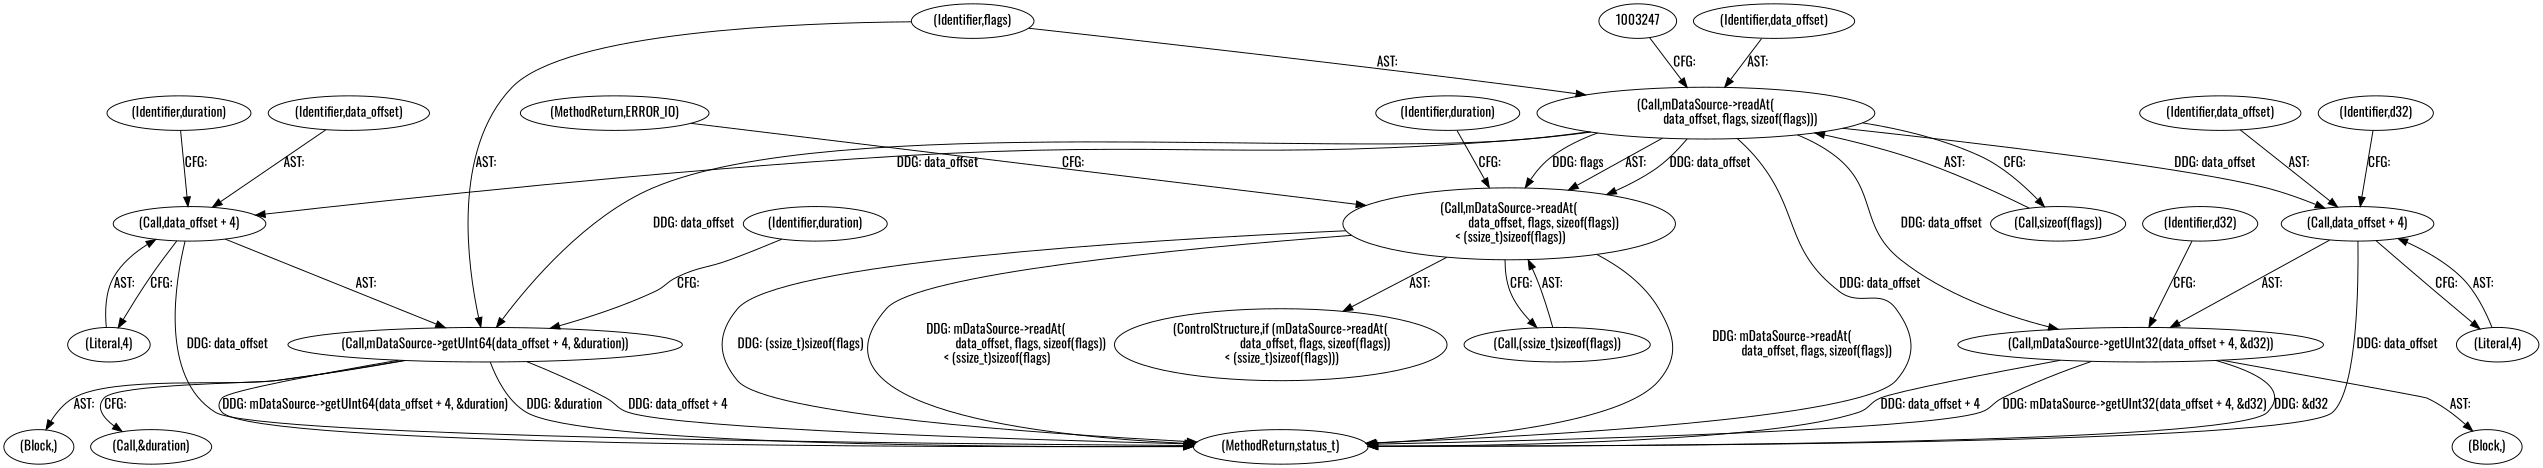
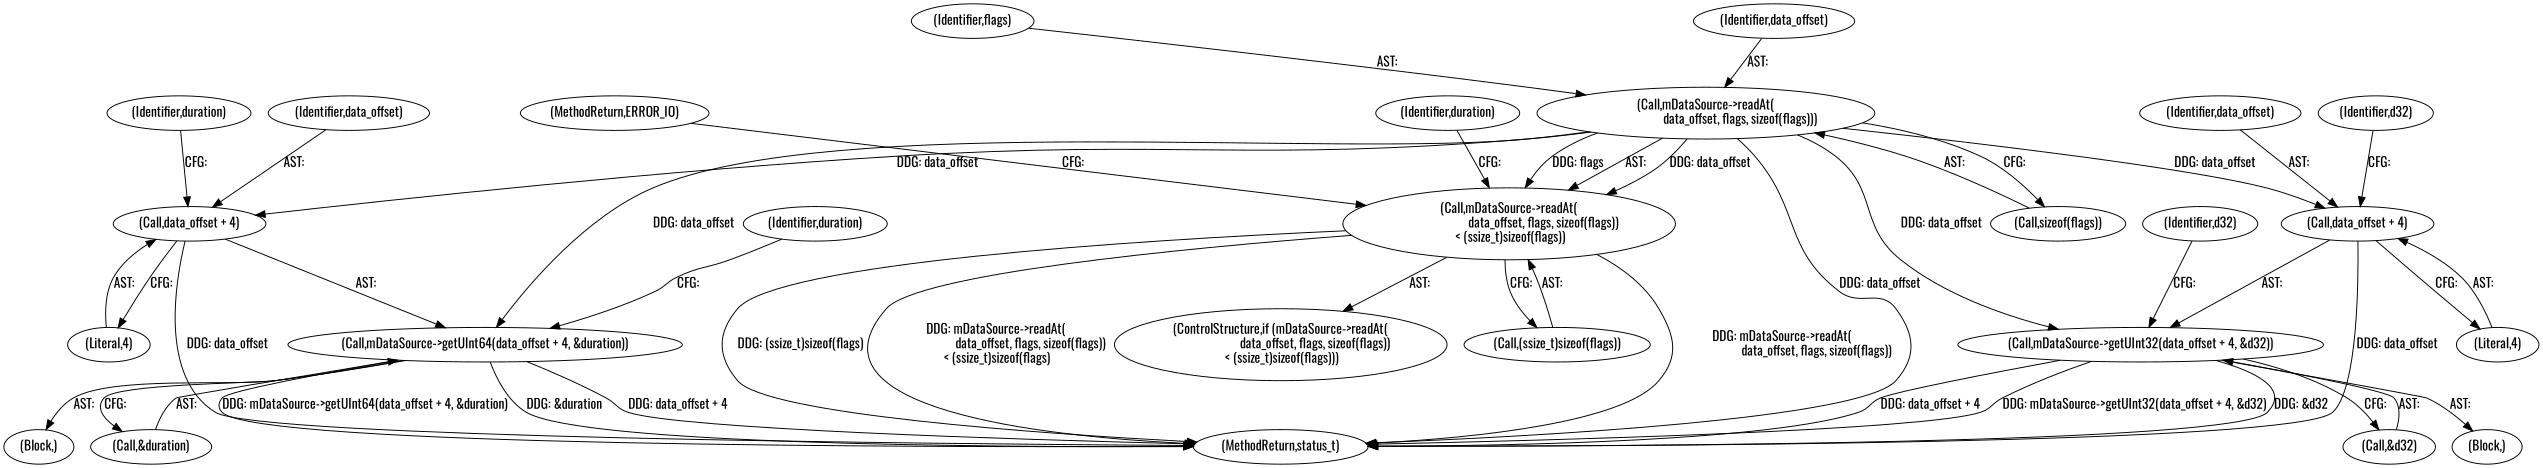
(1638, 21) -> none
(588, 52) -> (226, 389)
none -> (2389, 447)
